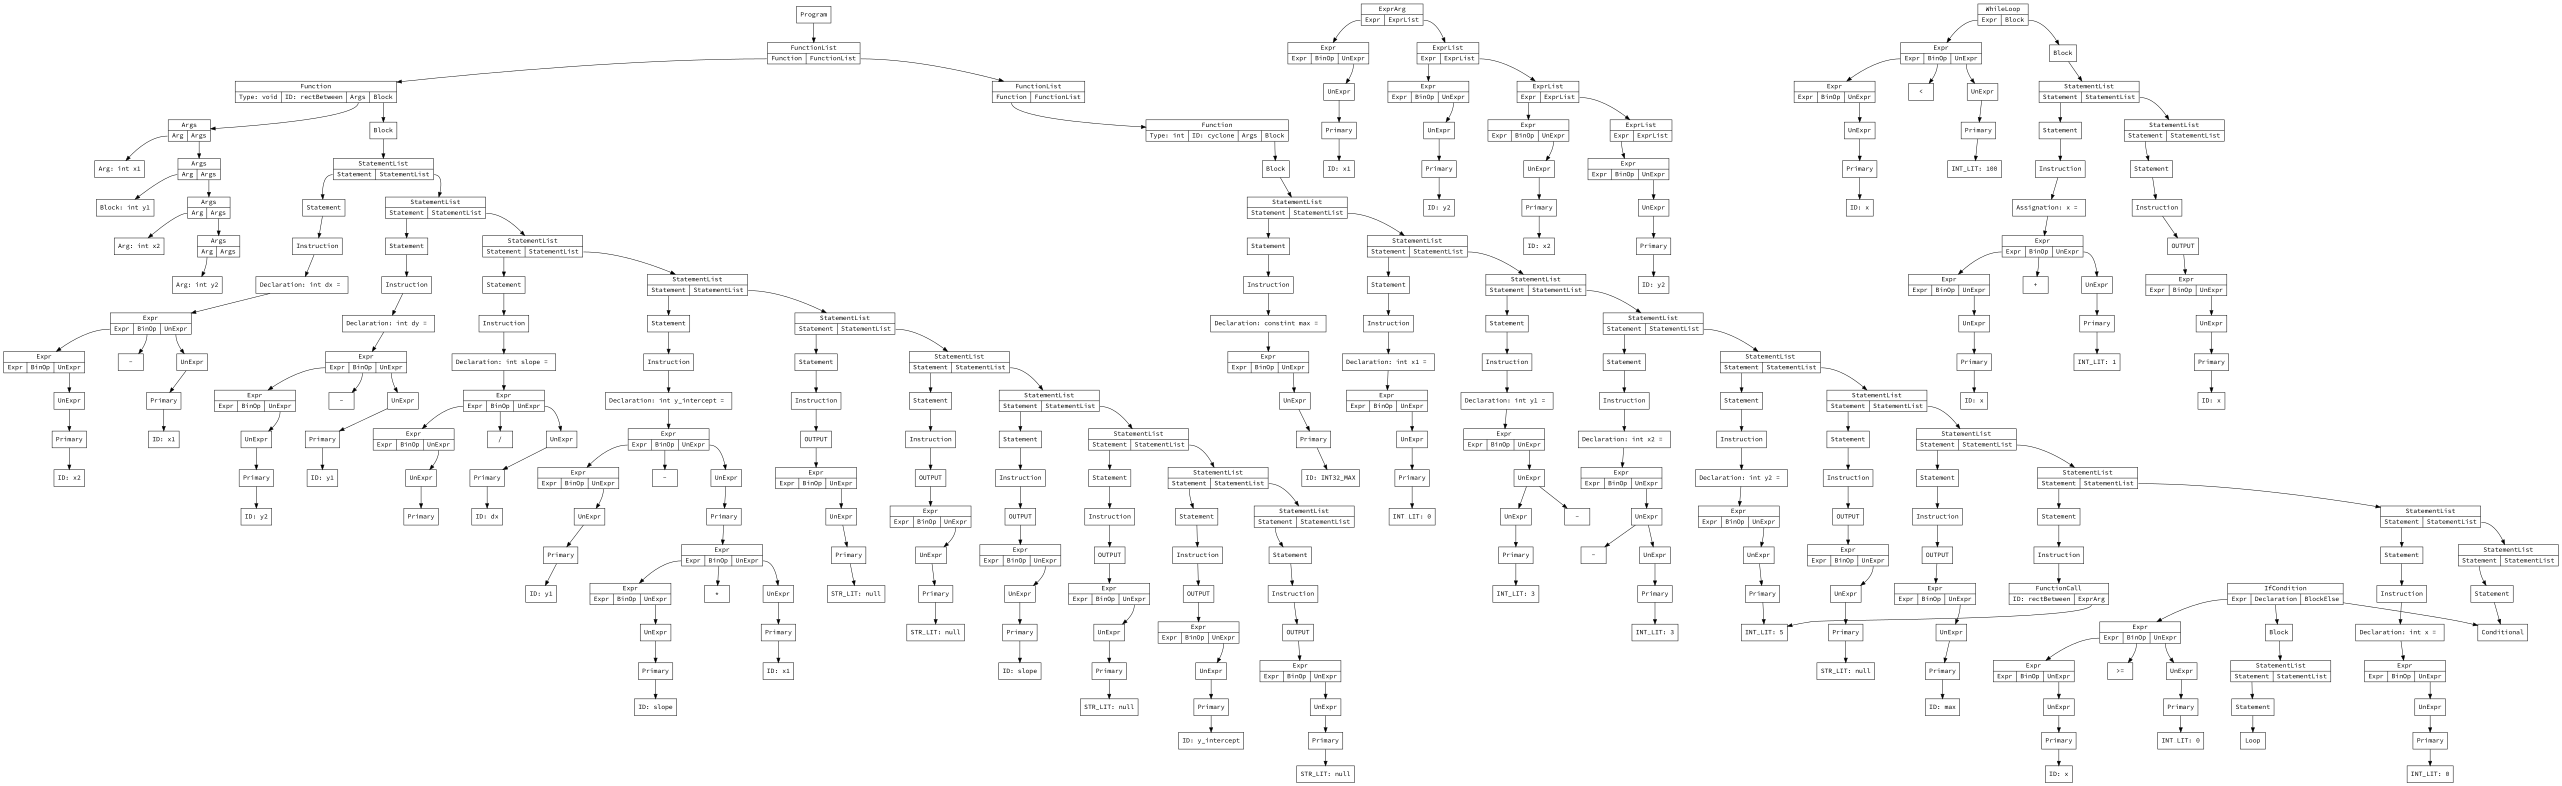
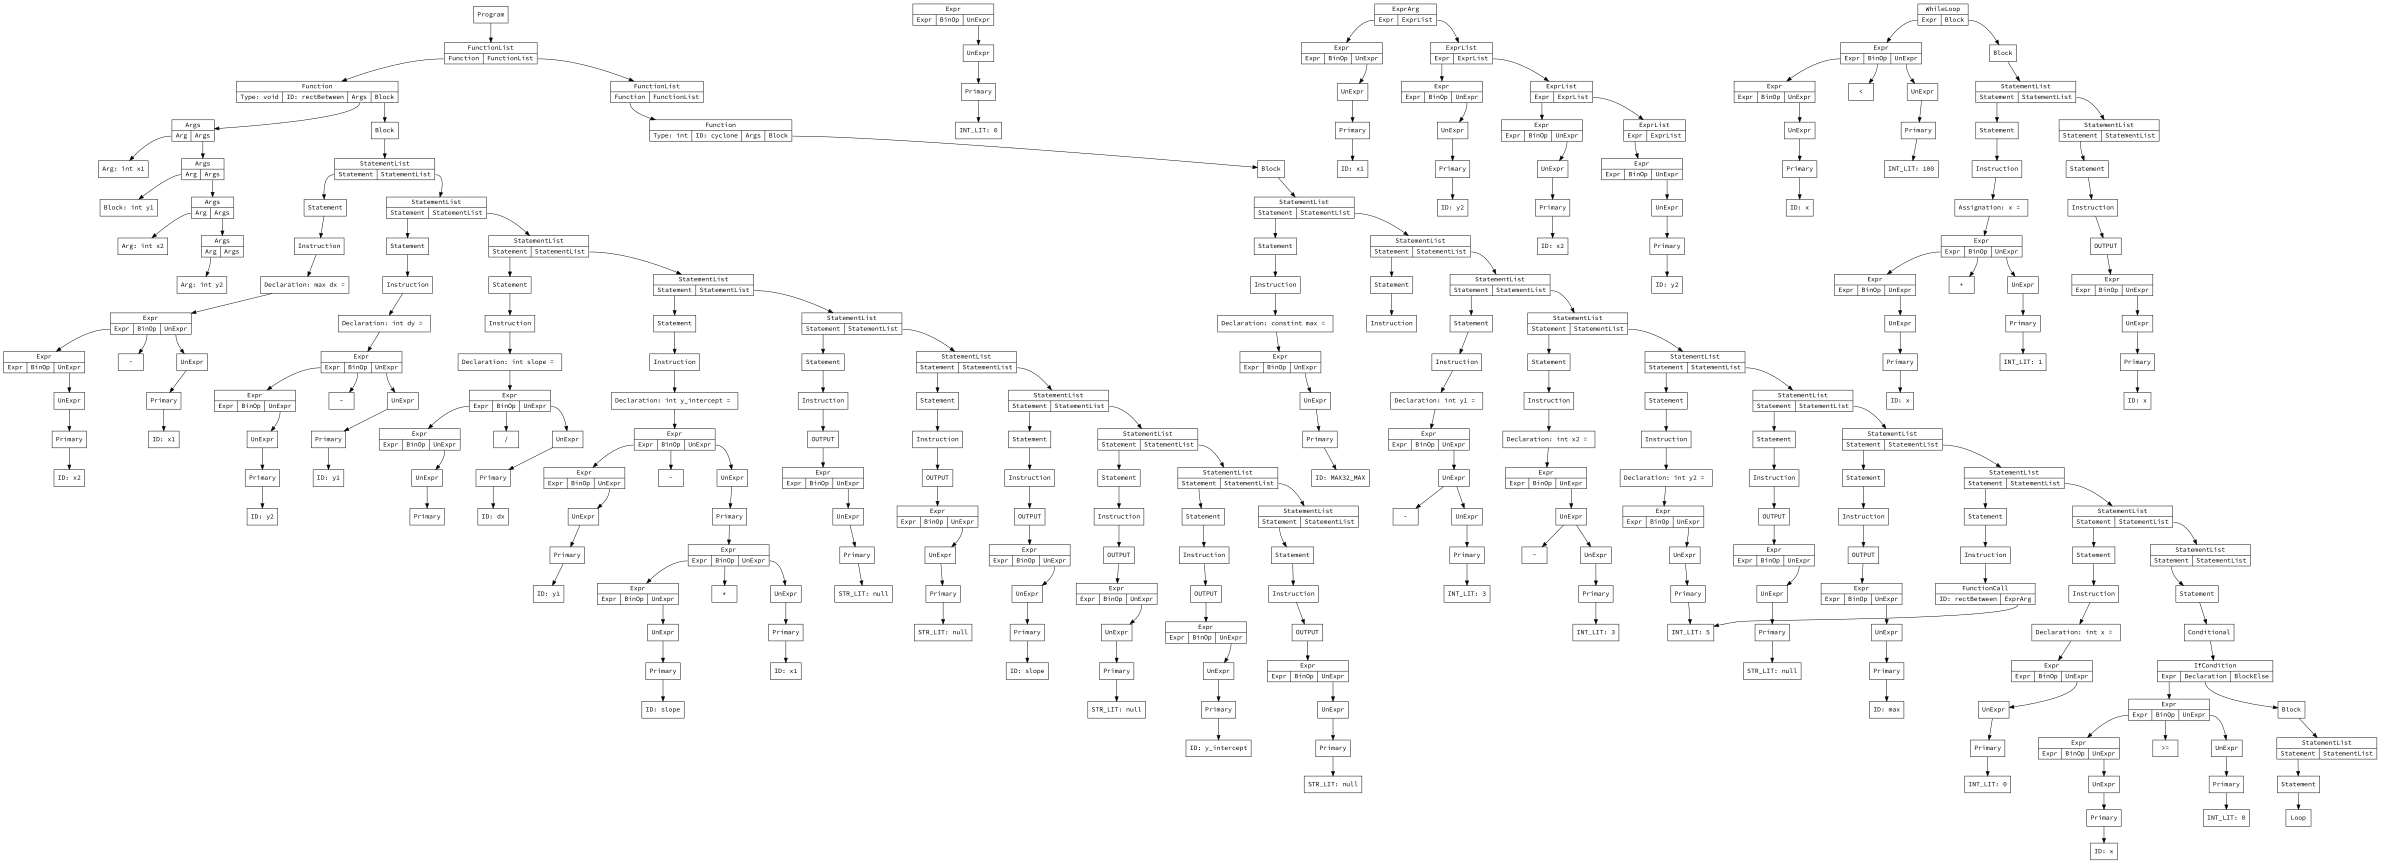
(302, 285) -> (305, 285)
(1388, 362) -> none
(1331, 478) -> (1340, 478)
(2408, 613) -> (2212, 648)
